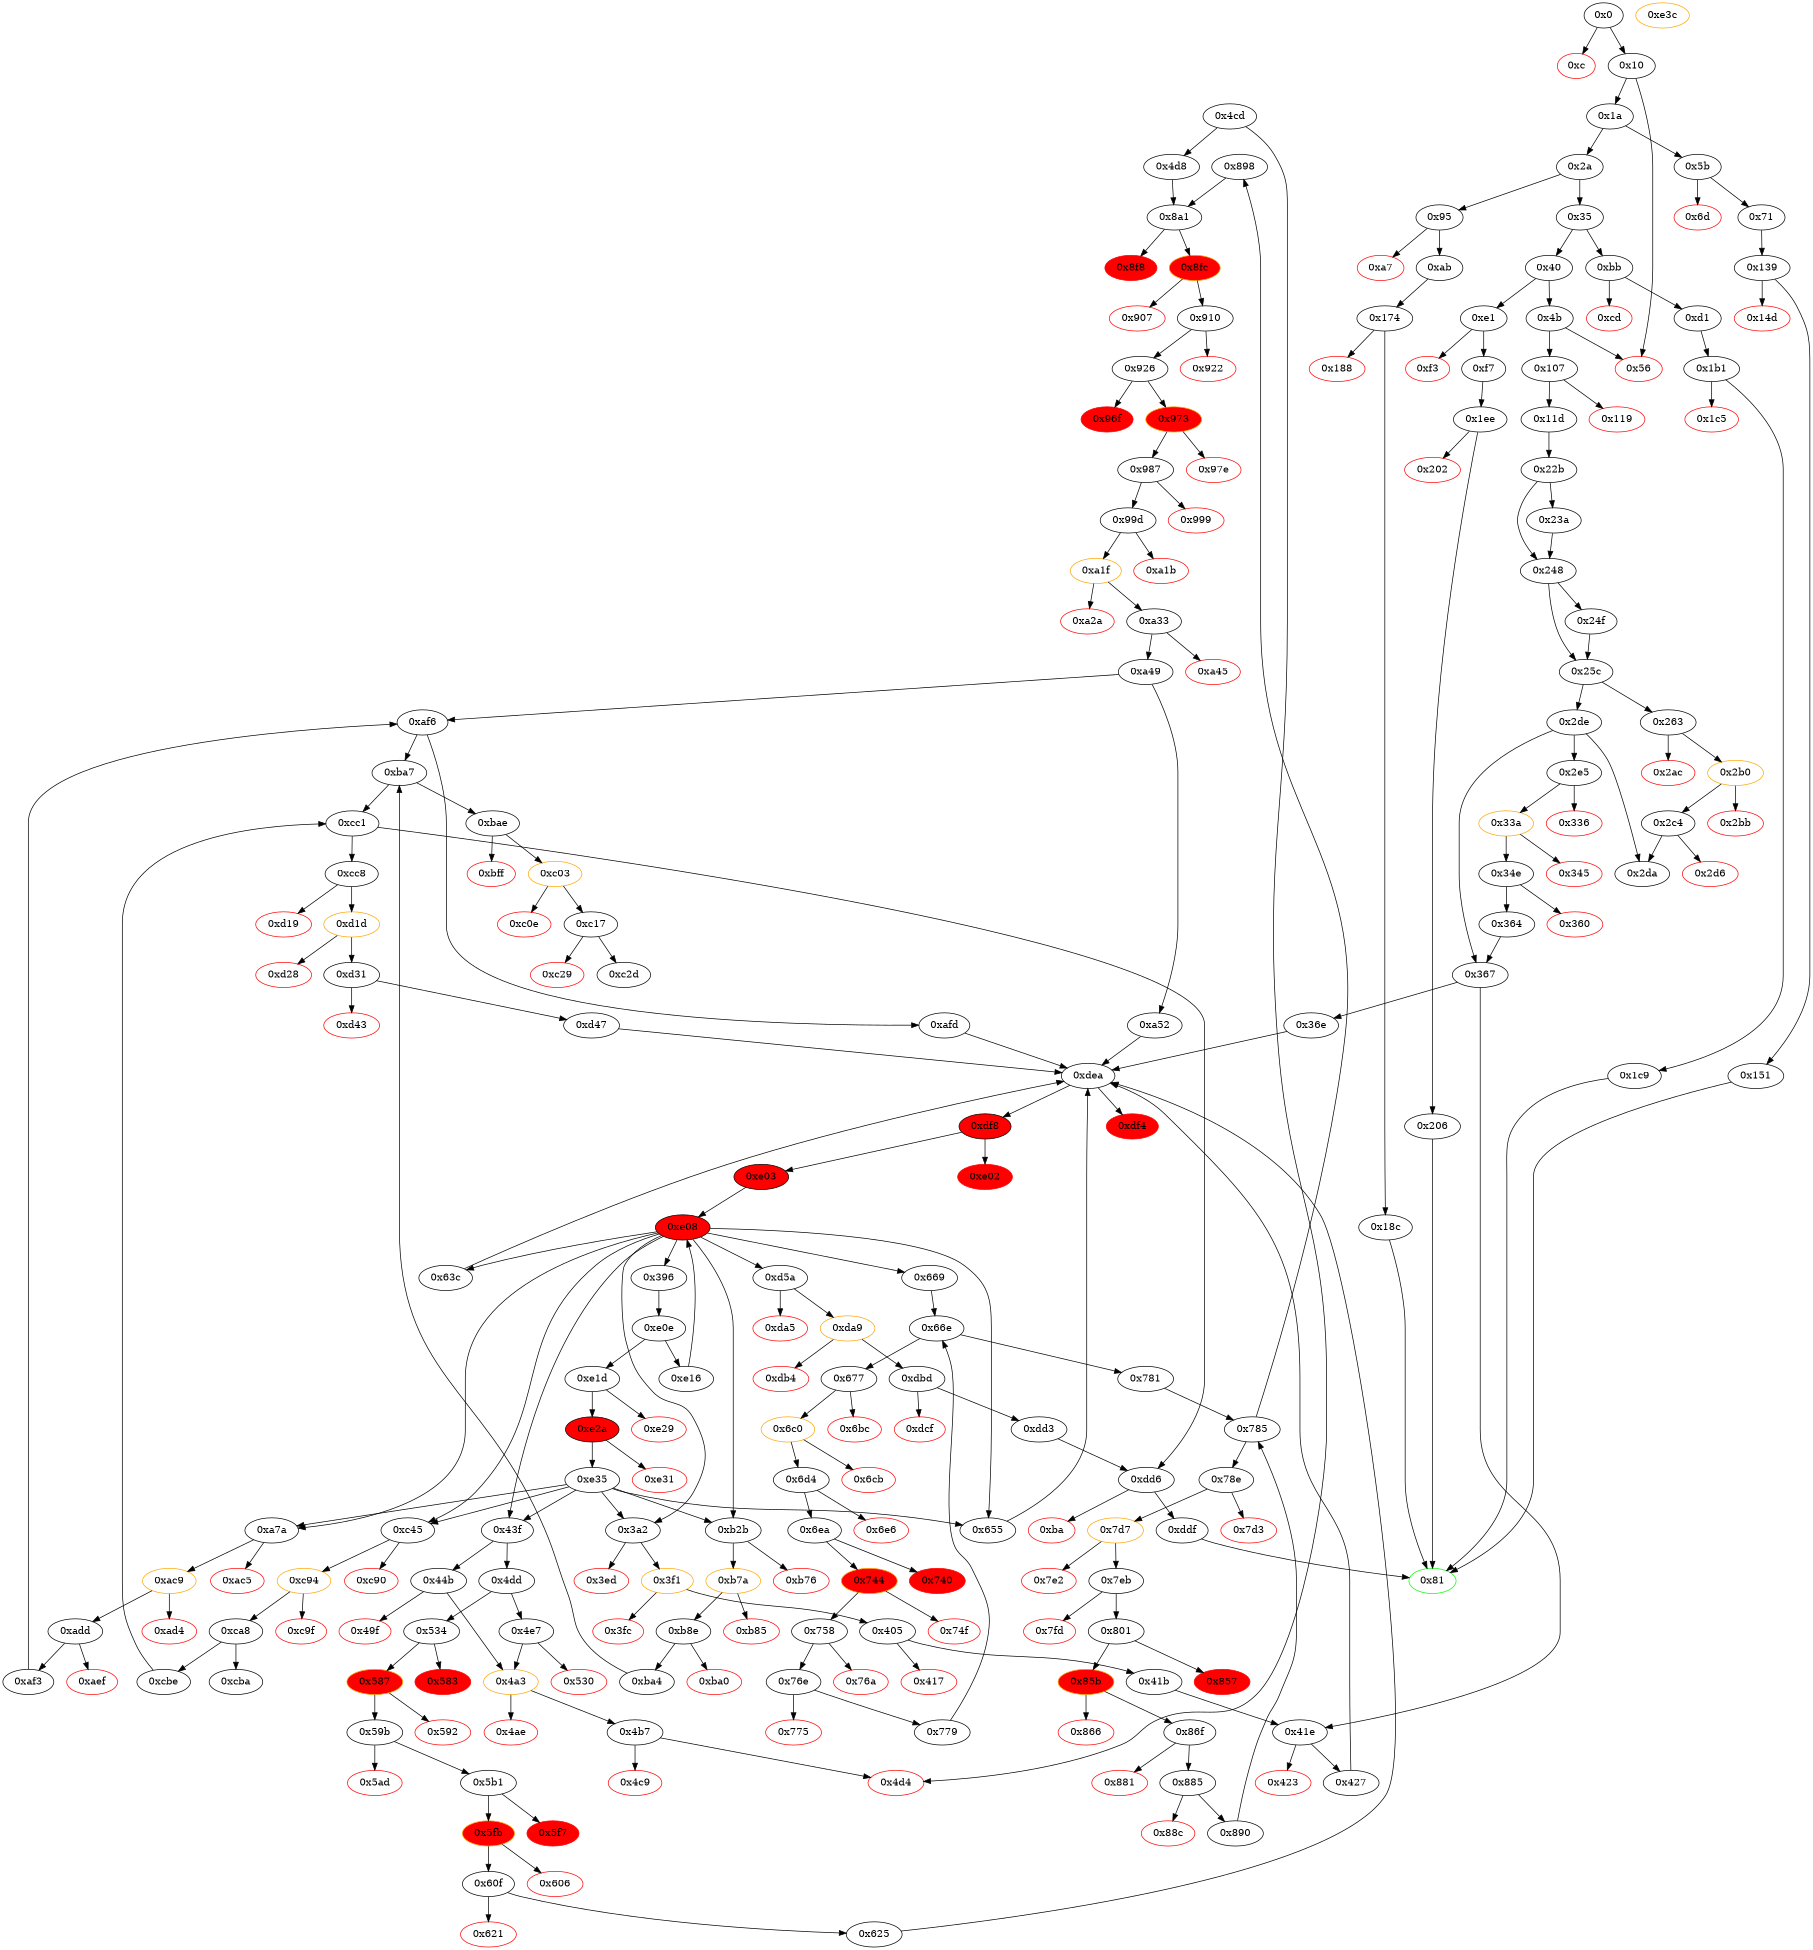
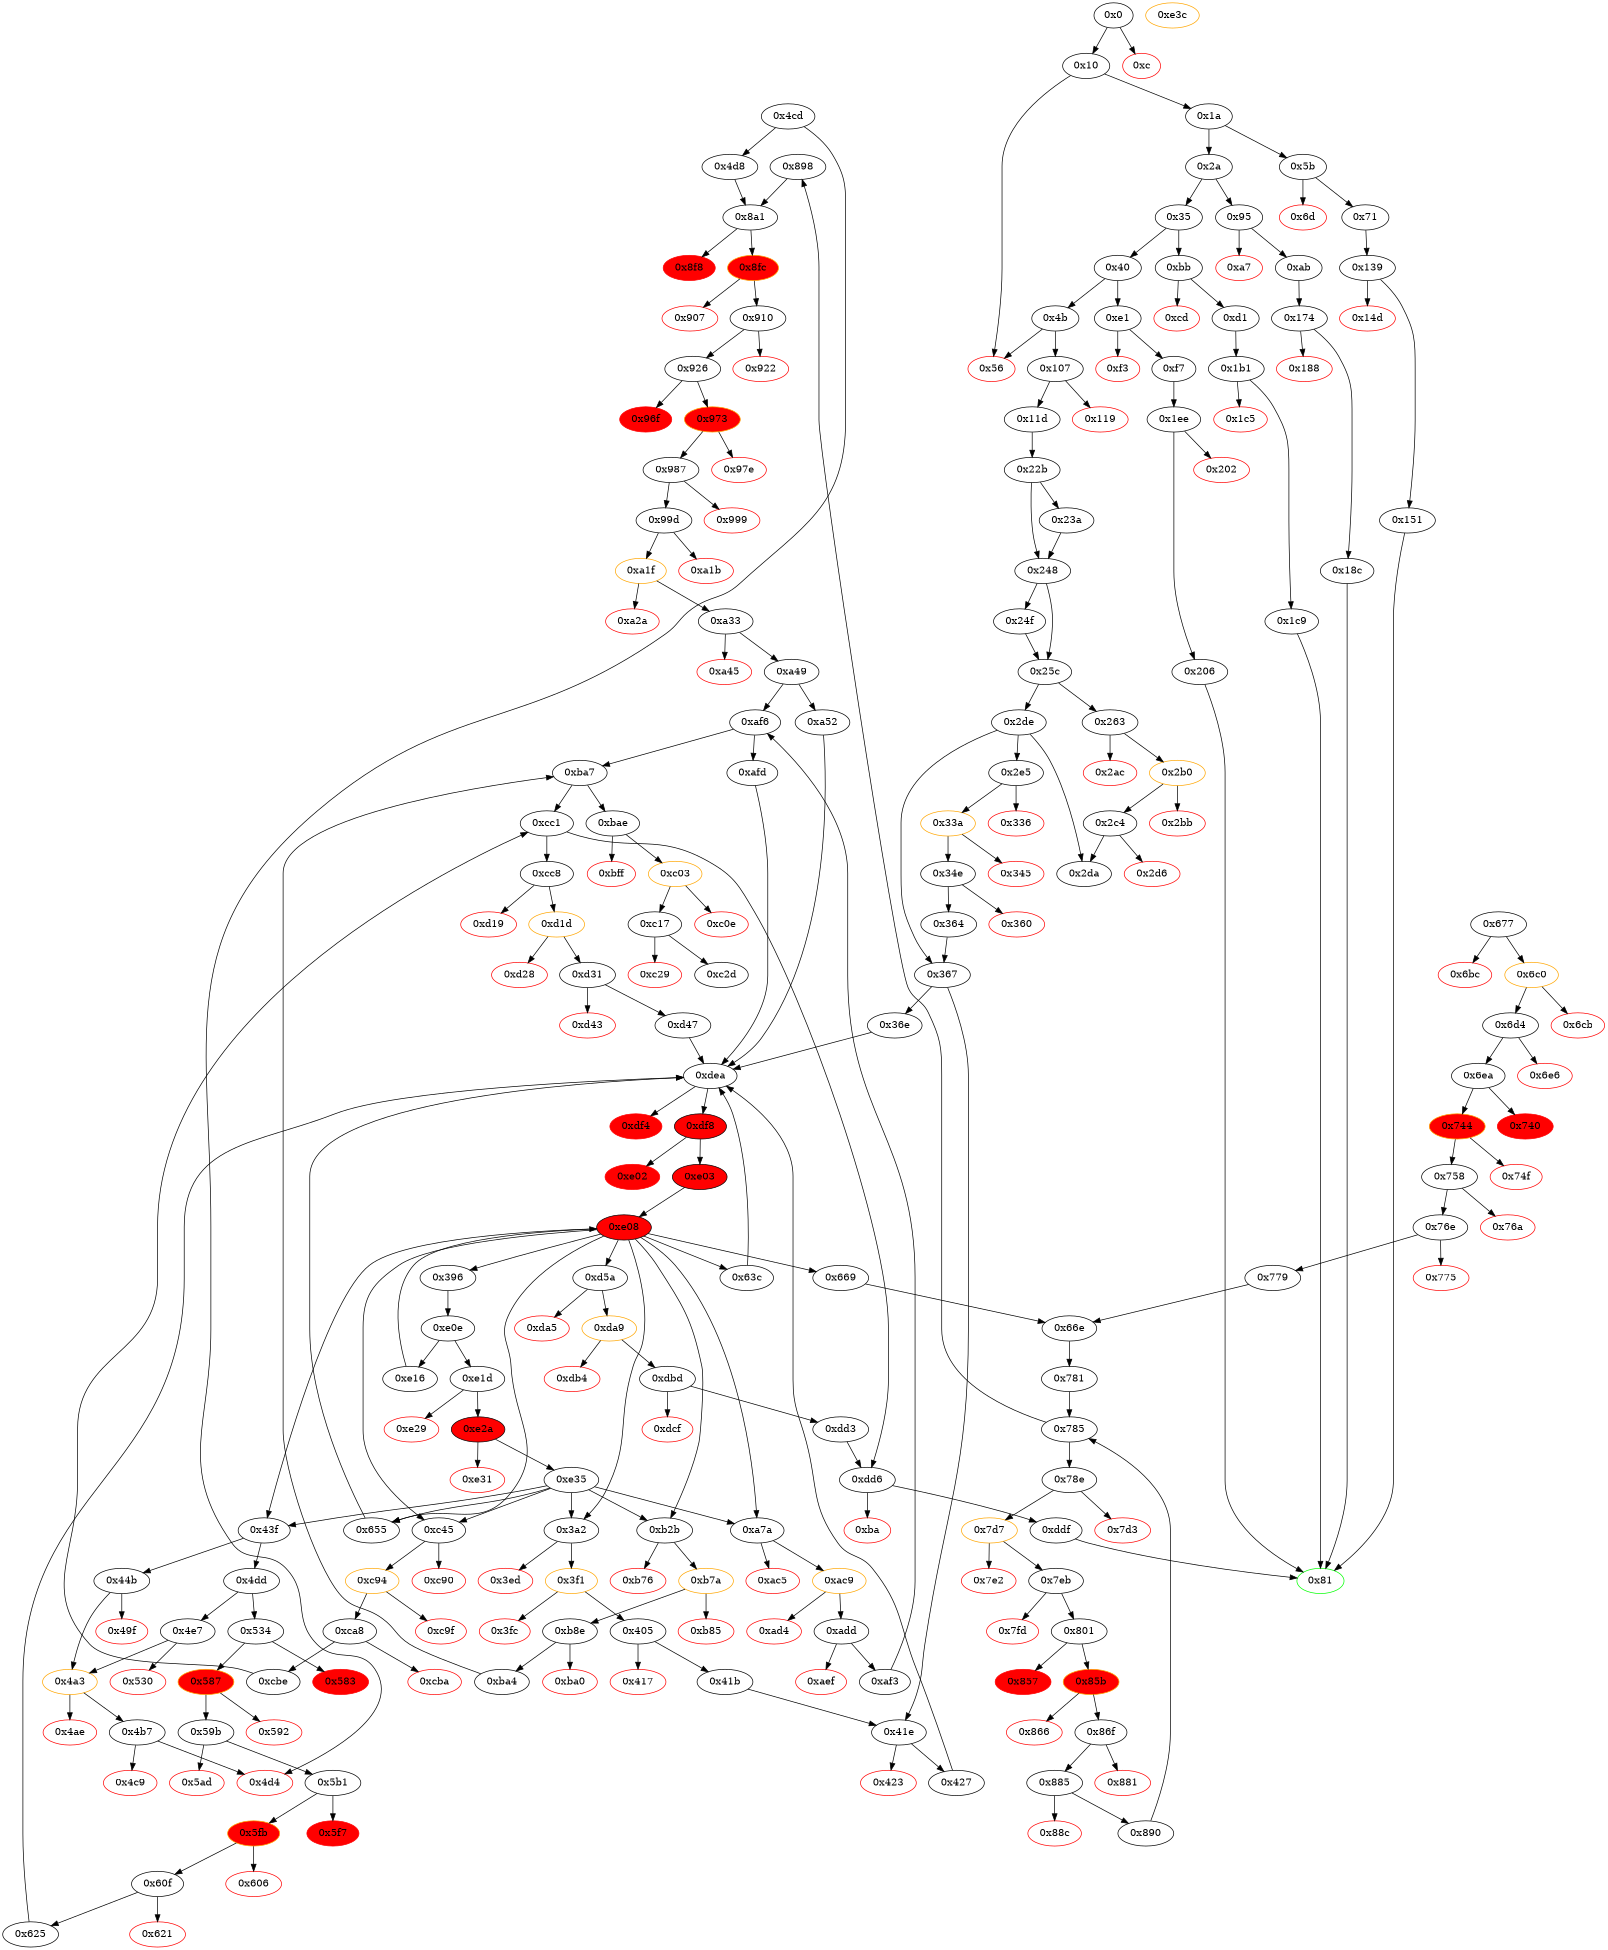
(896, 1352) -> none
(236, 1682) -> (435, 1682)
